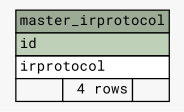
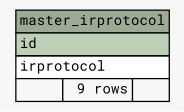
(103, 89) -> (103, 89)
